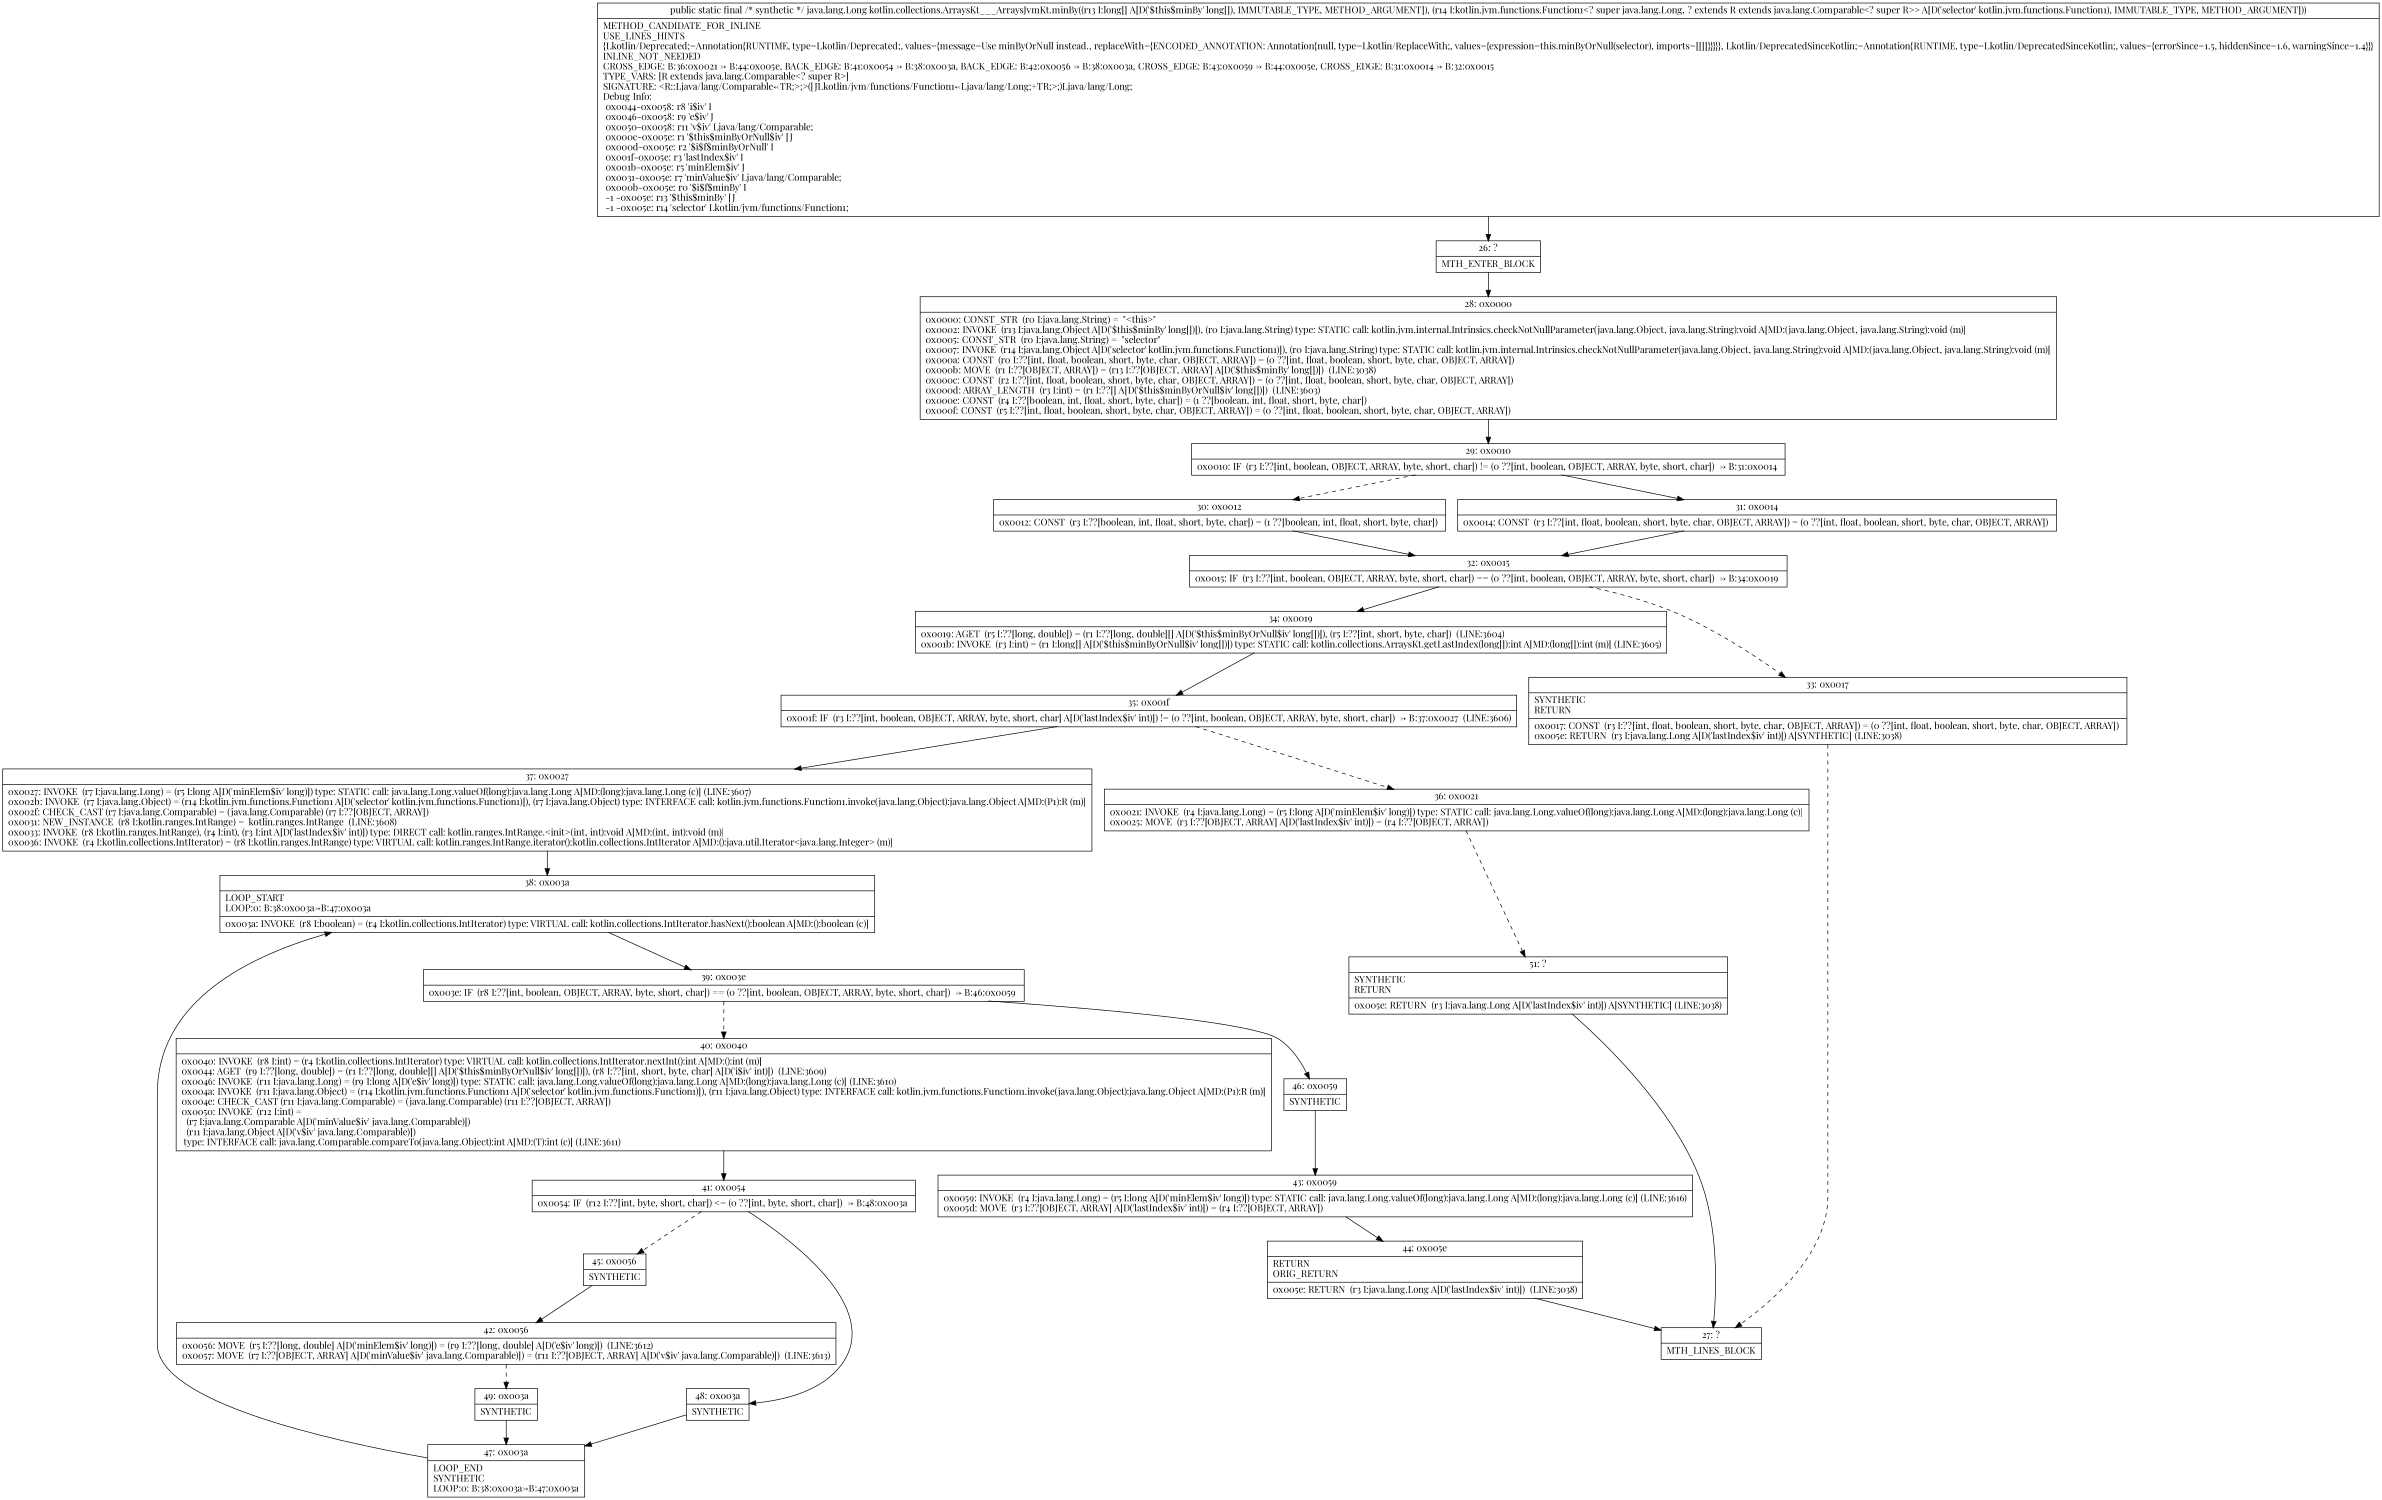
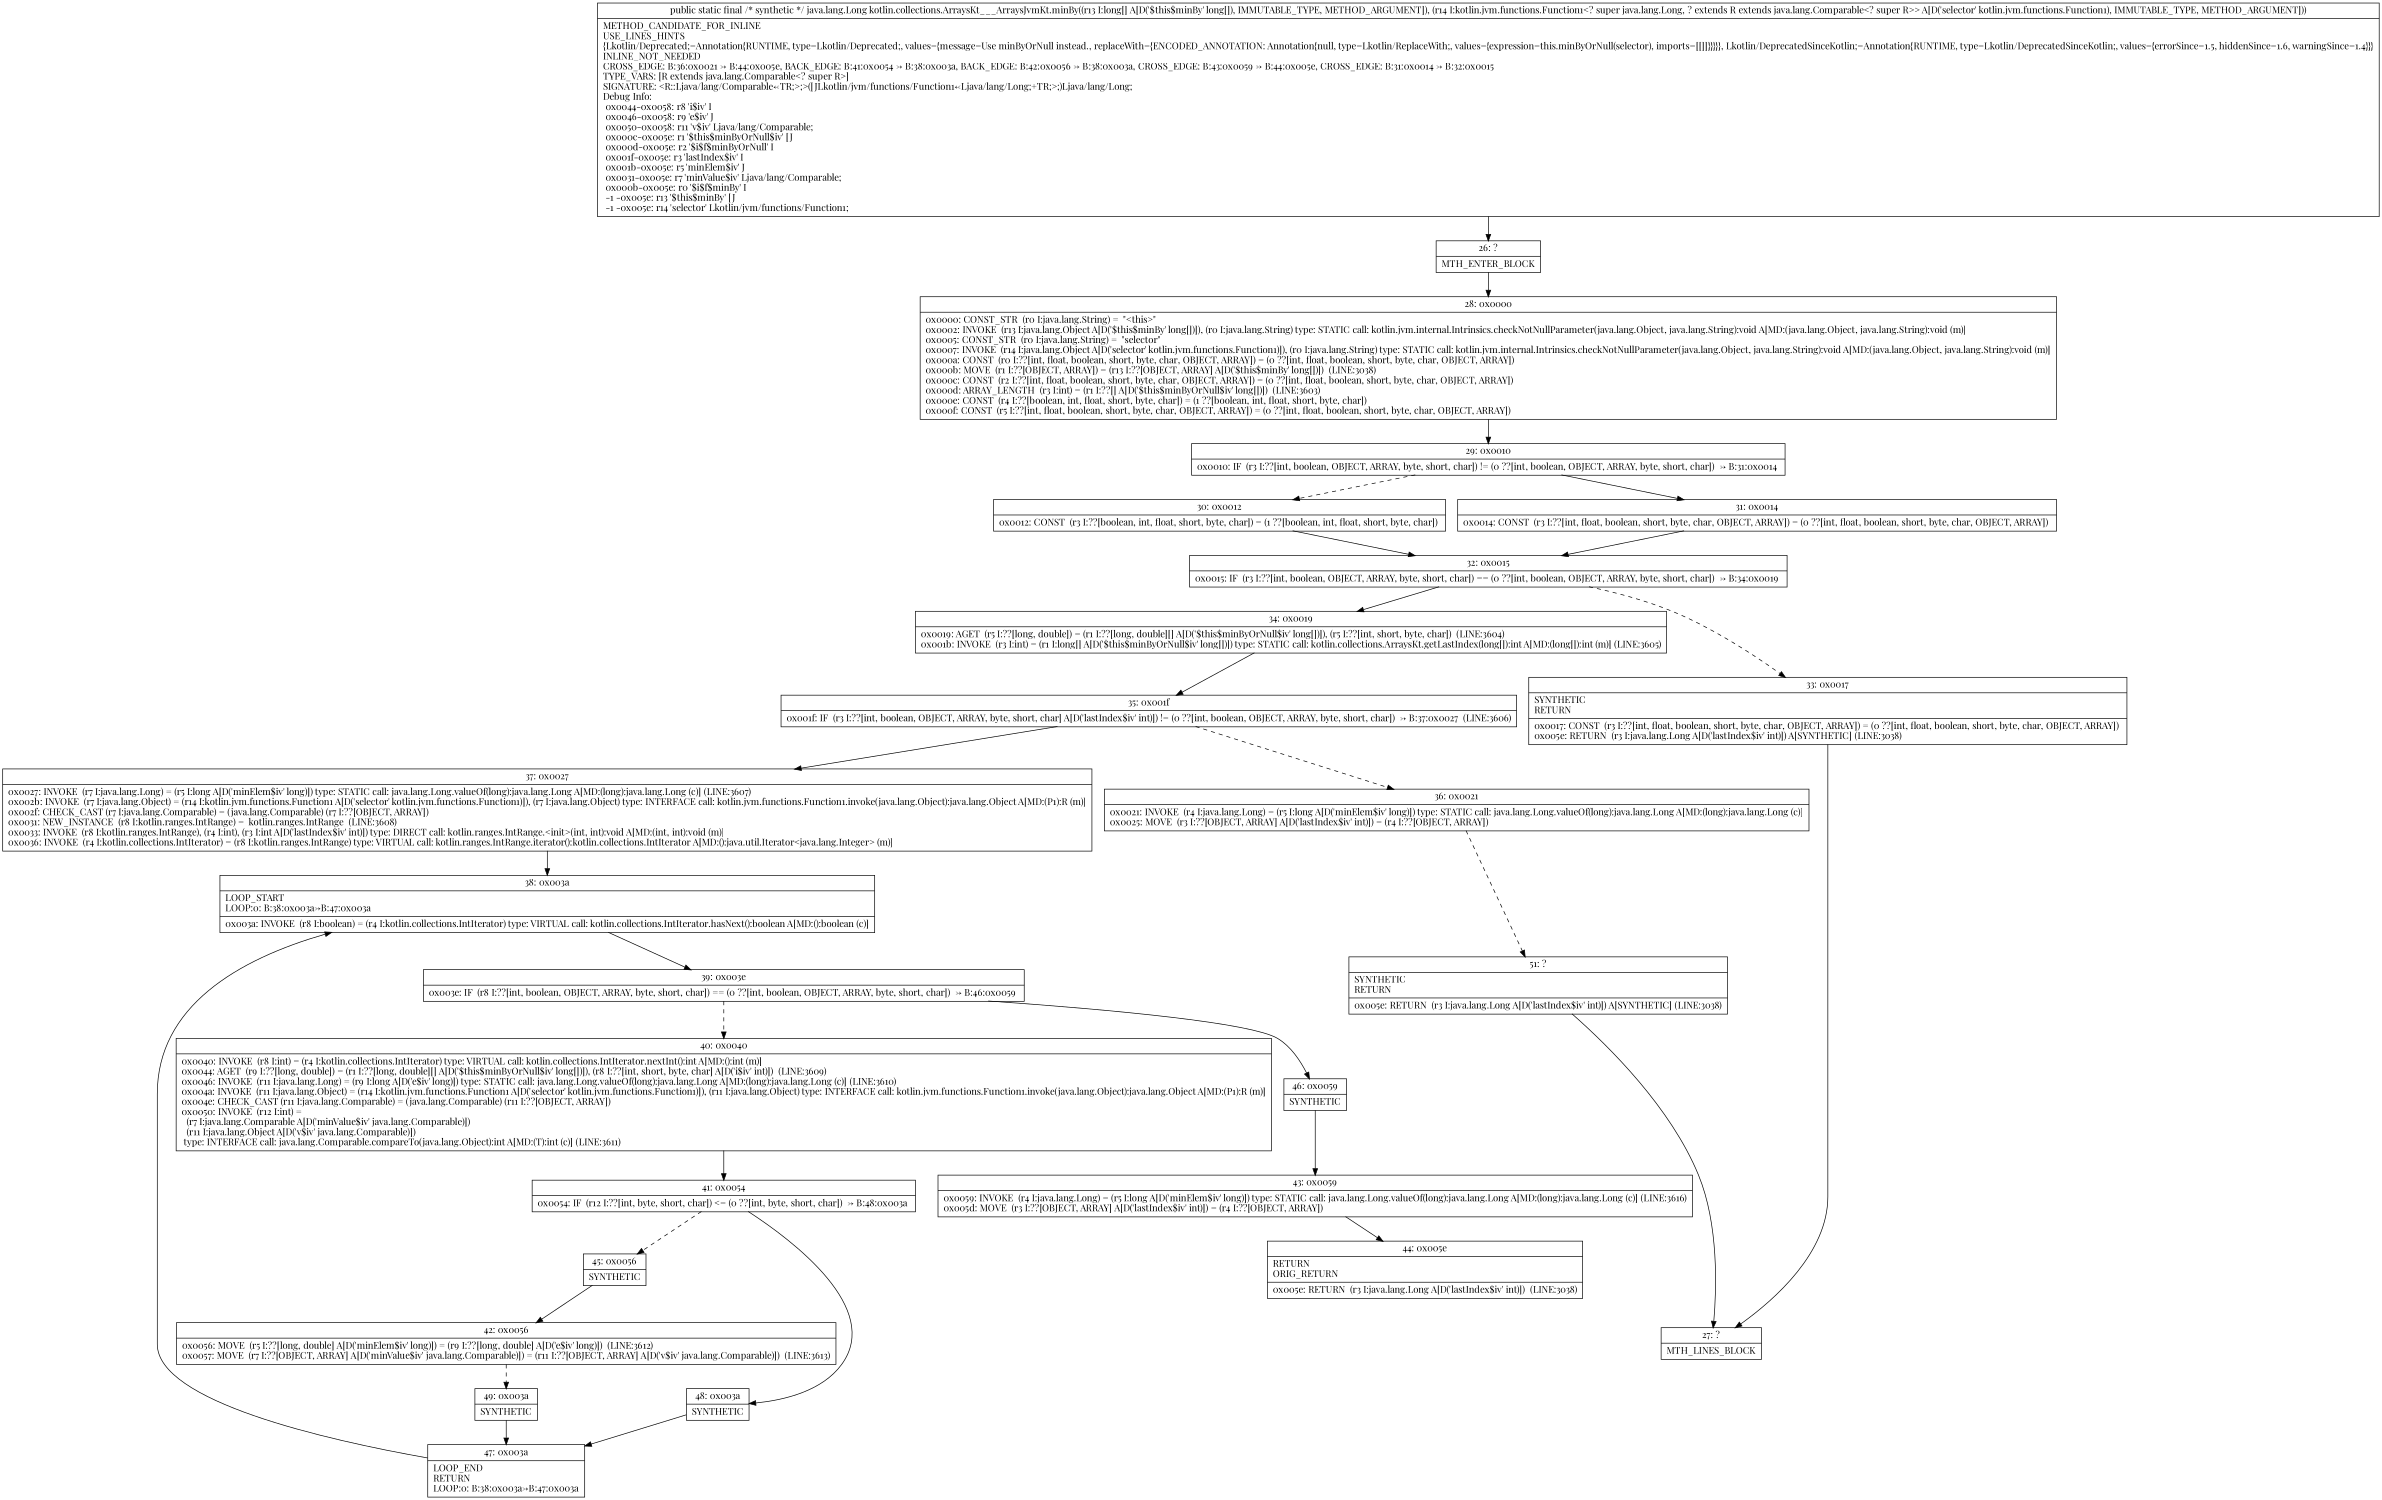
(1828, 1050) -> (1828, 1050)
(1594, 1313) -> none
(459, 1479) -> (452, 1479)
